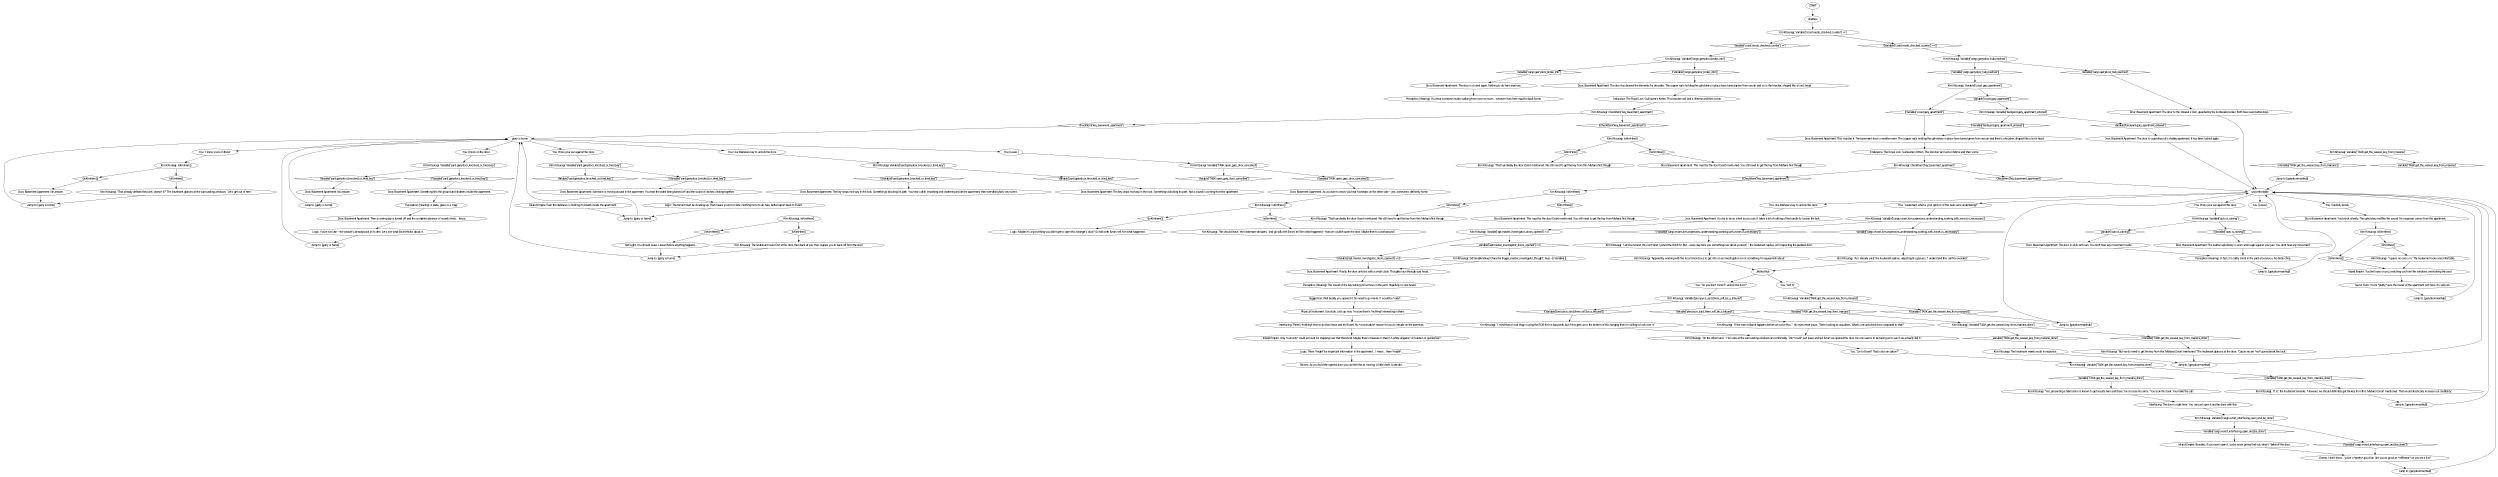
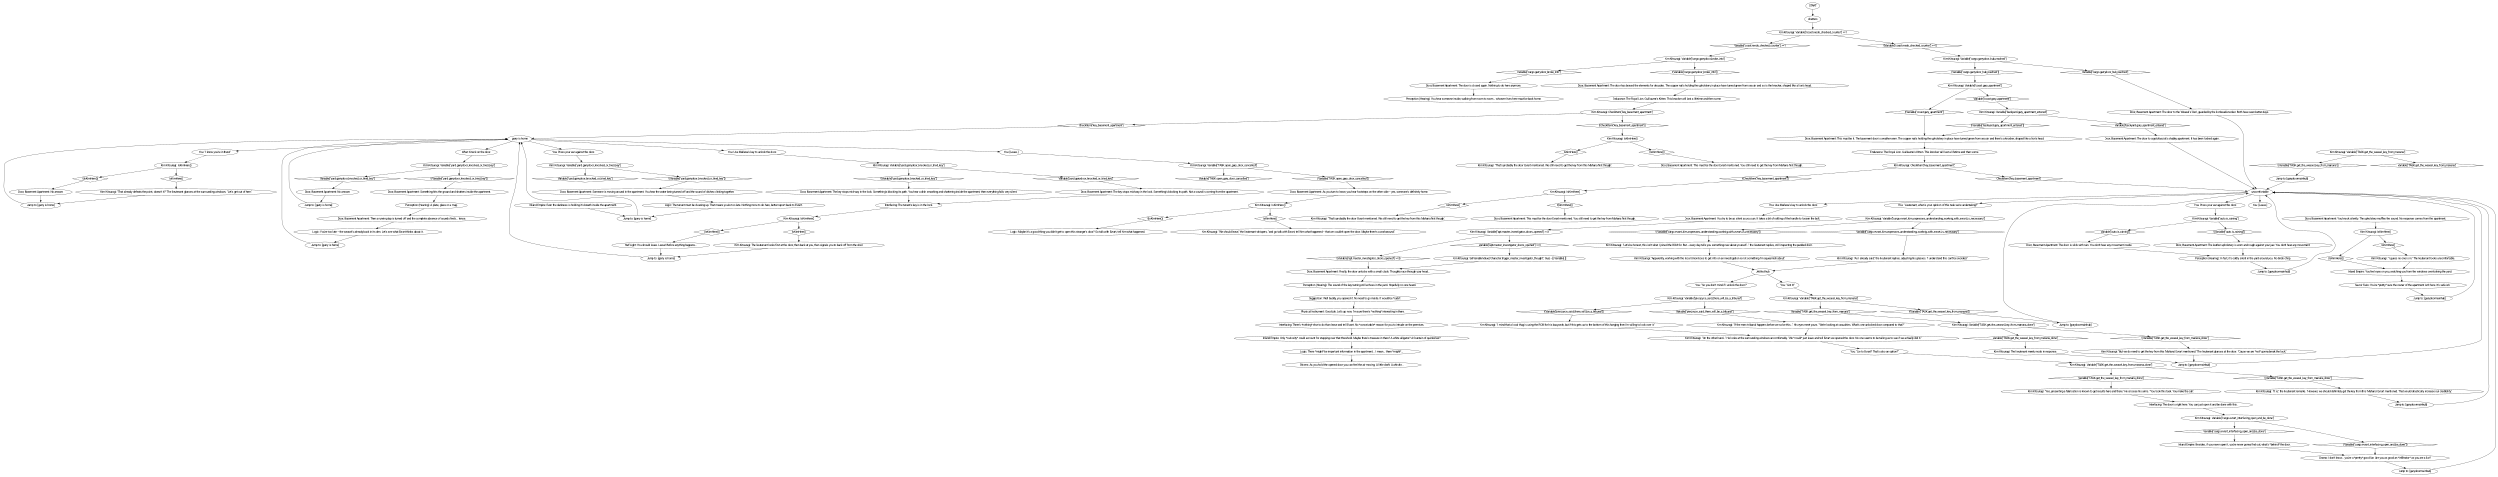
(476, 152) -> (476, 152)
none -> (909, 205)
(2337, 205) -> none
